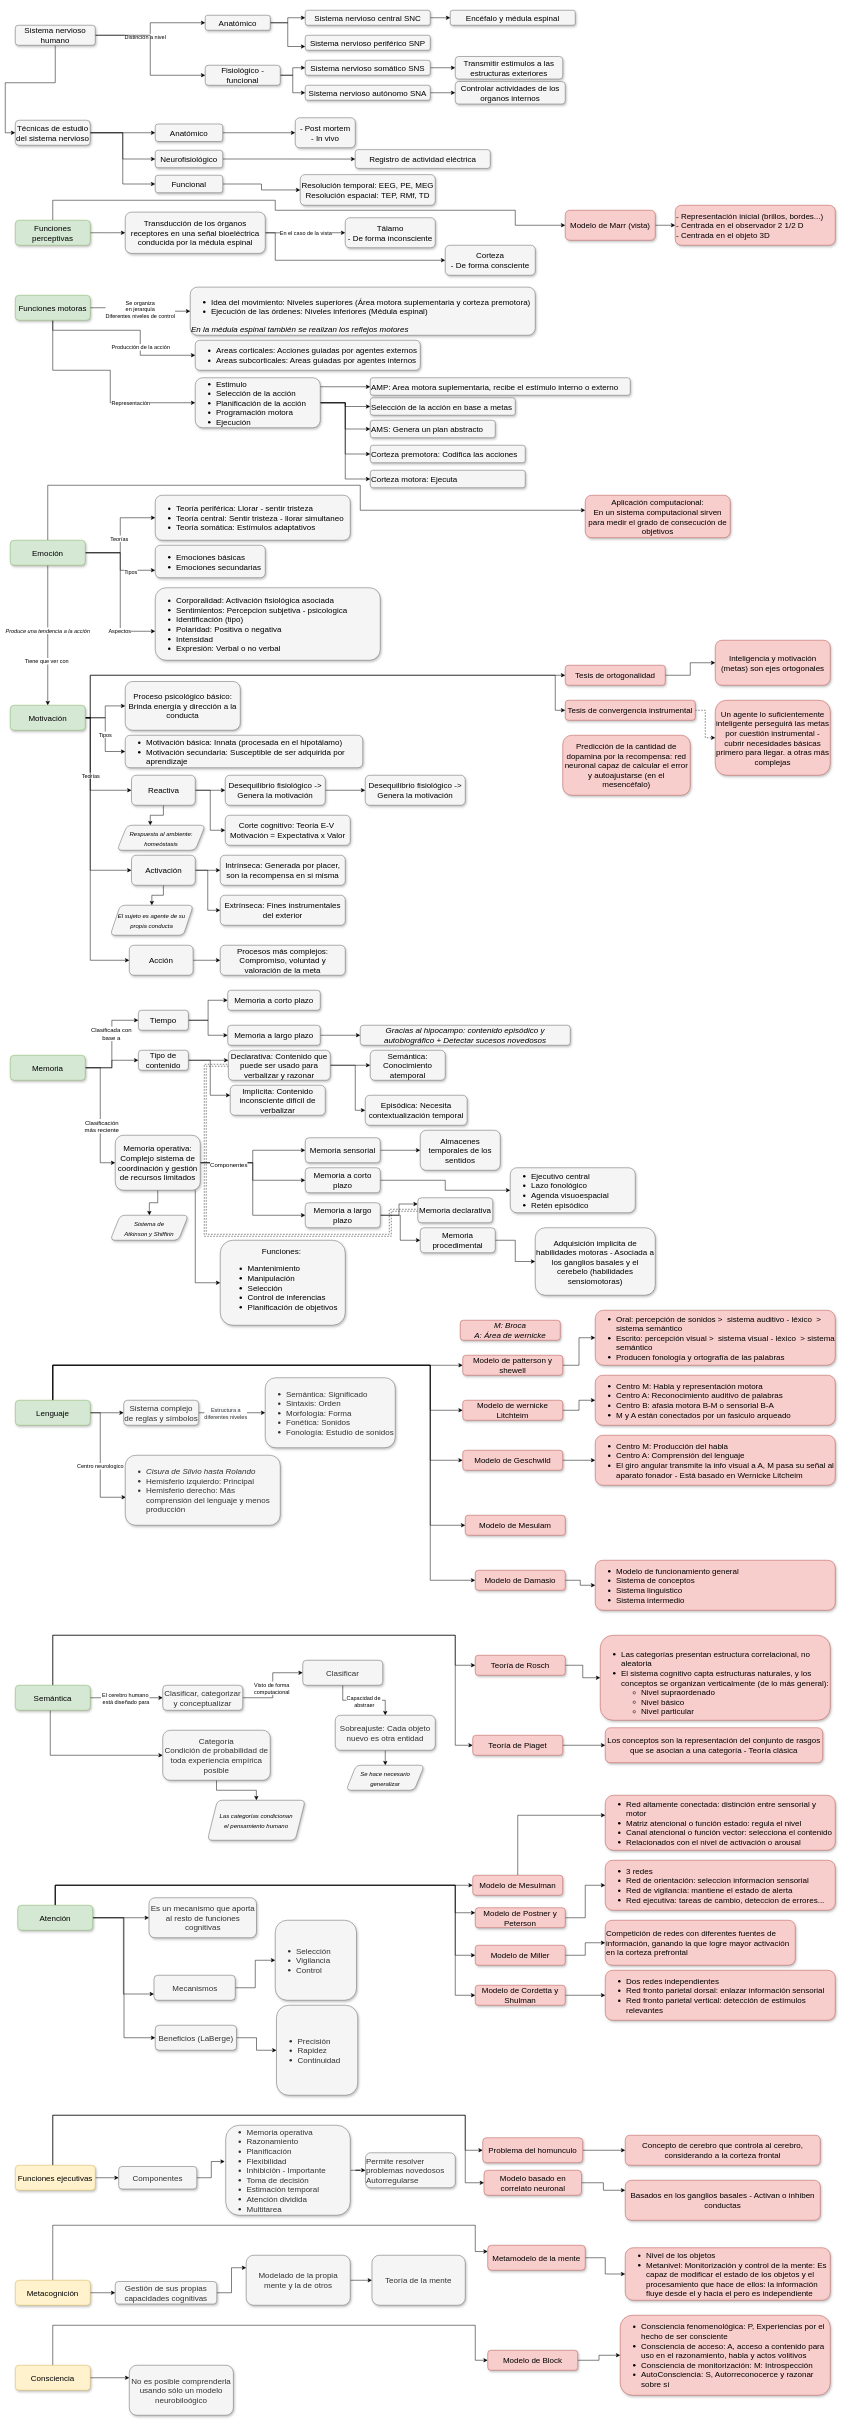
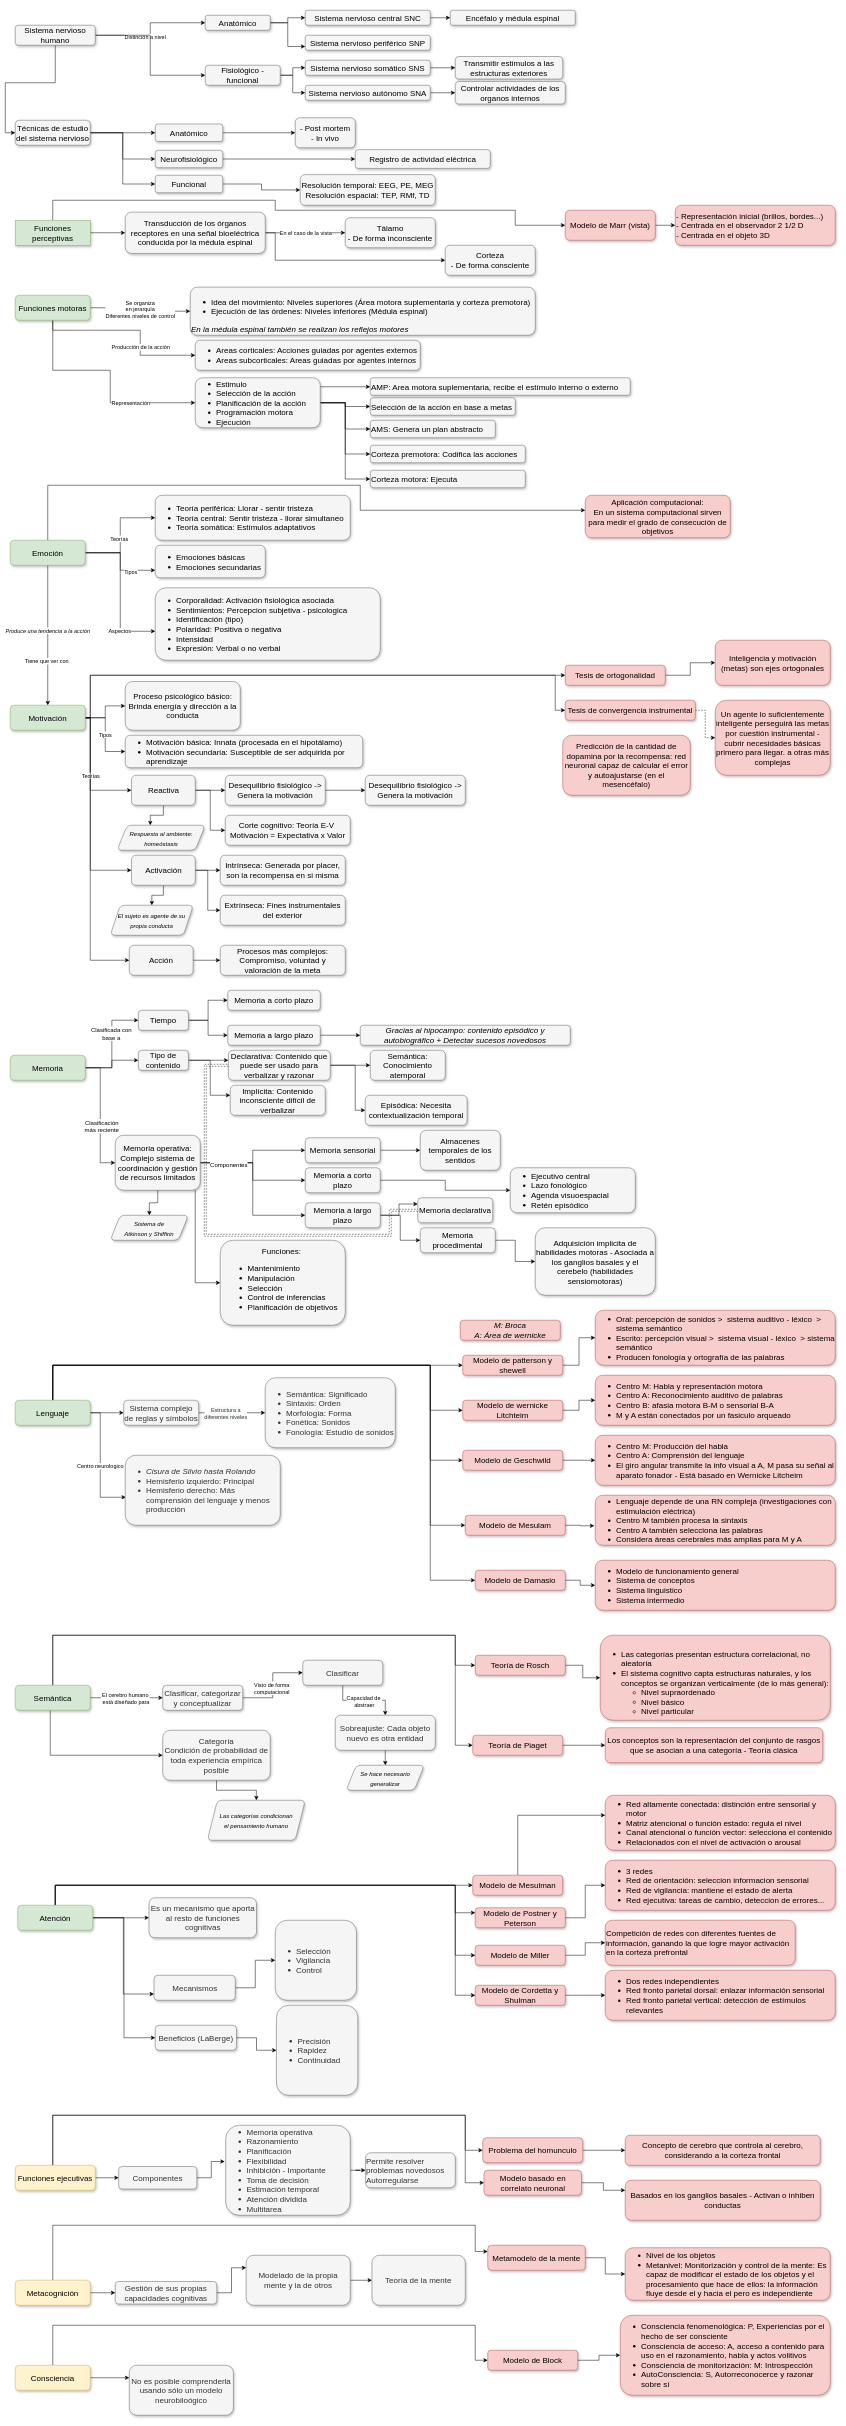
(53, 233) -> (53, 233)
none -> (715, 1520)
none -> (589, 1526)
